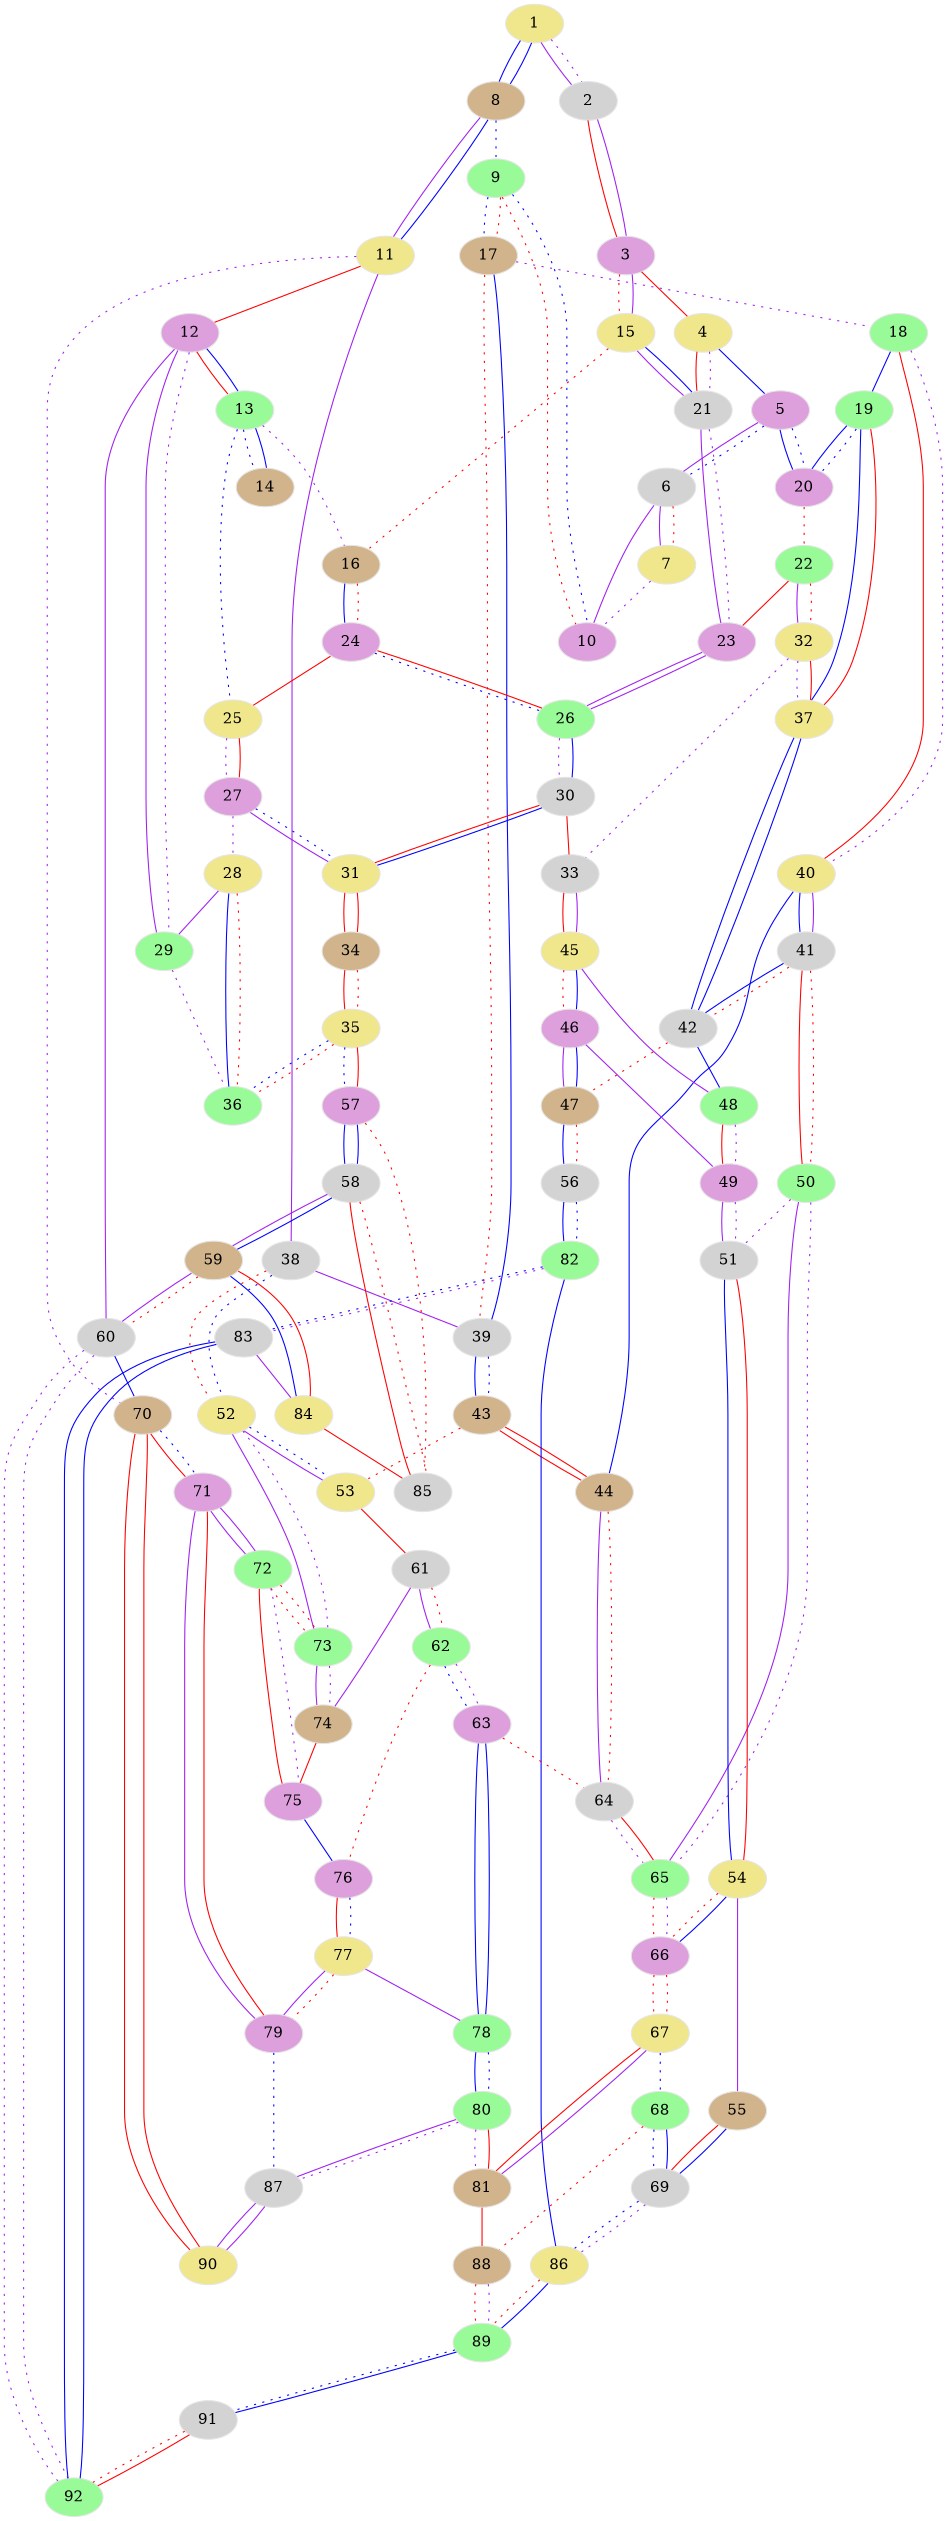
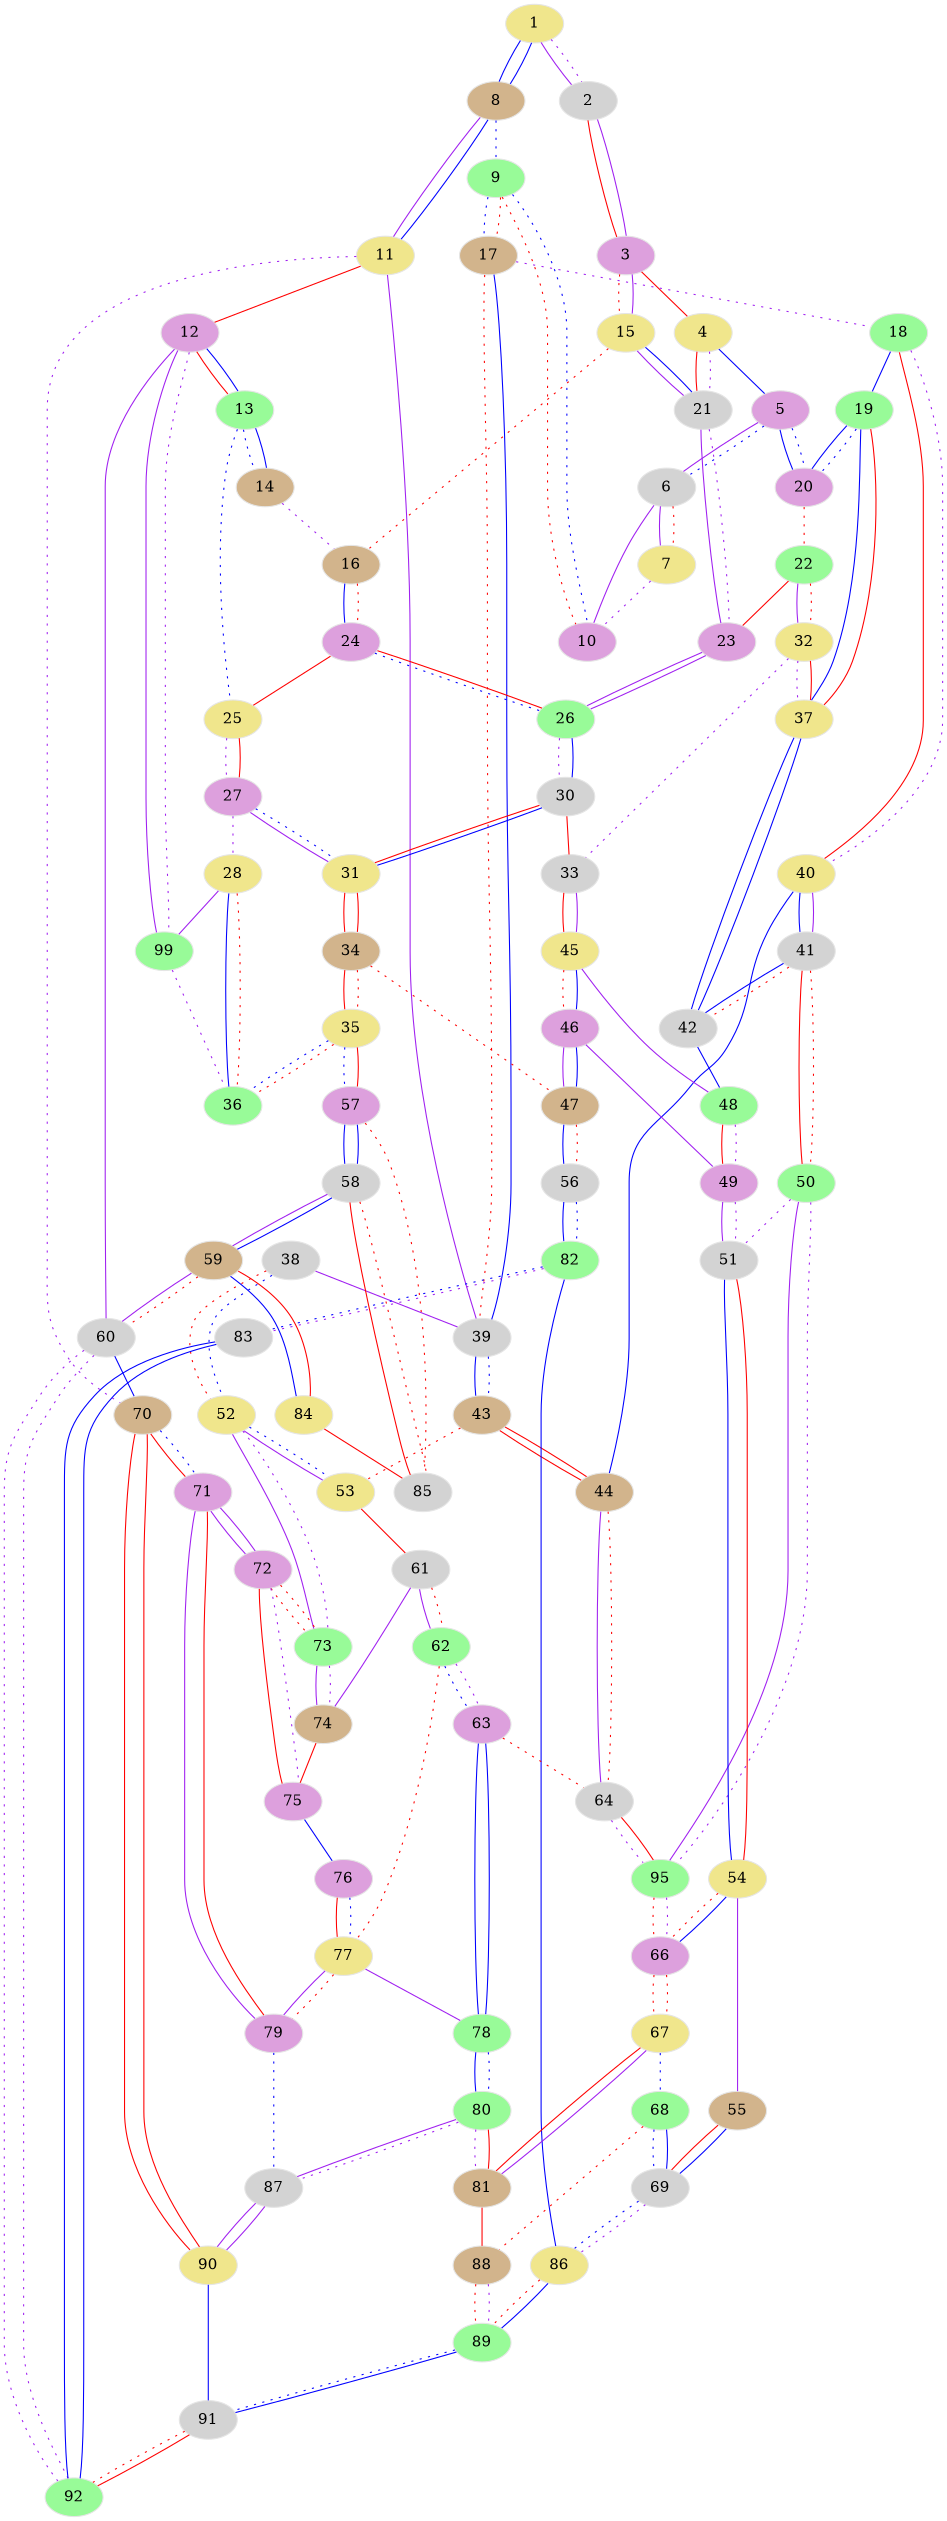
(306, 471) -> (308, 526)
(292, 752) -> (410, 800)
(164, 951) -> (164, 951)
(629, 1067) -> (461, 1029)
(274, 1376) -> none
(263, 1570) -> (263, 1570)
(384, 1760) -> (413, 1807)
(660, 1879) -> (660, 1879)
none -> (208, 2343)
